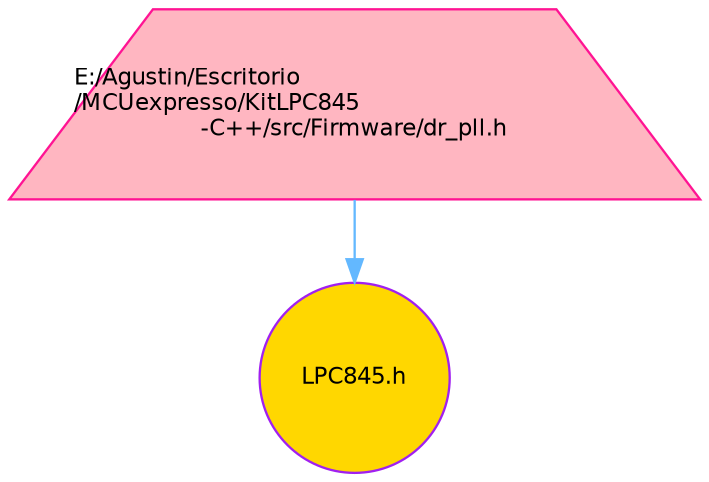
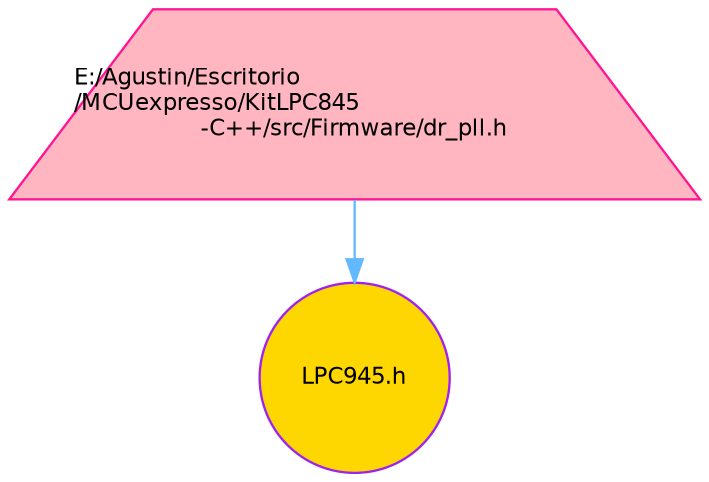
(355, 378) -> (355, 378)
